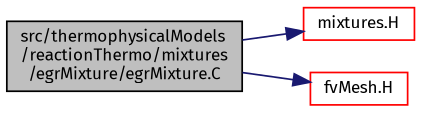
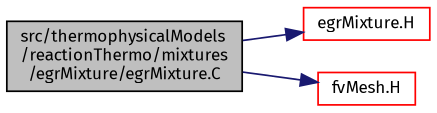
(359, 24) -> (367, 24)
